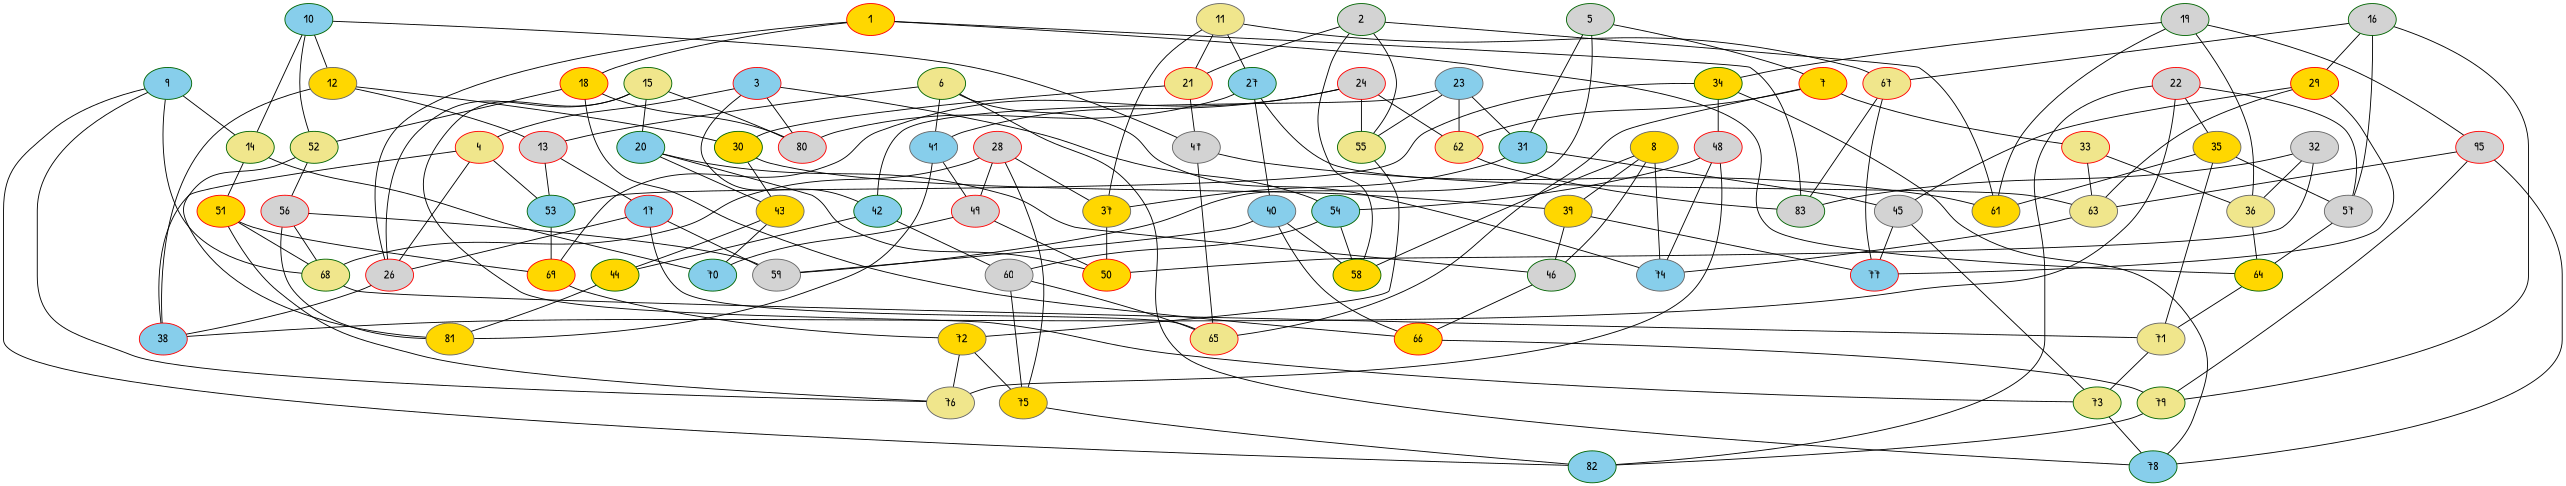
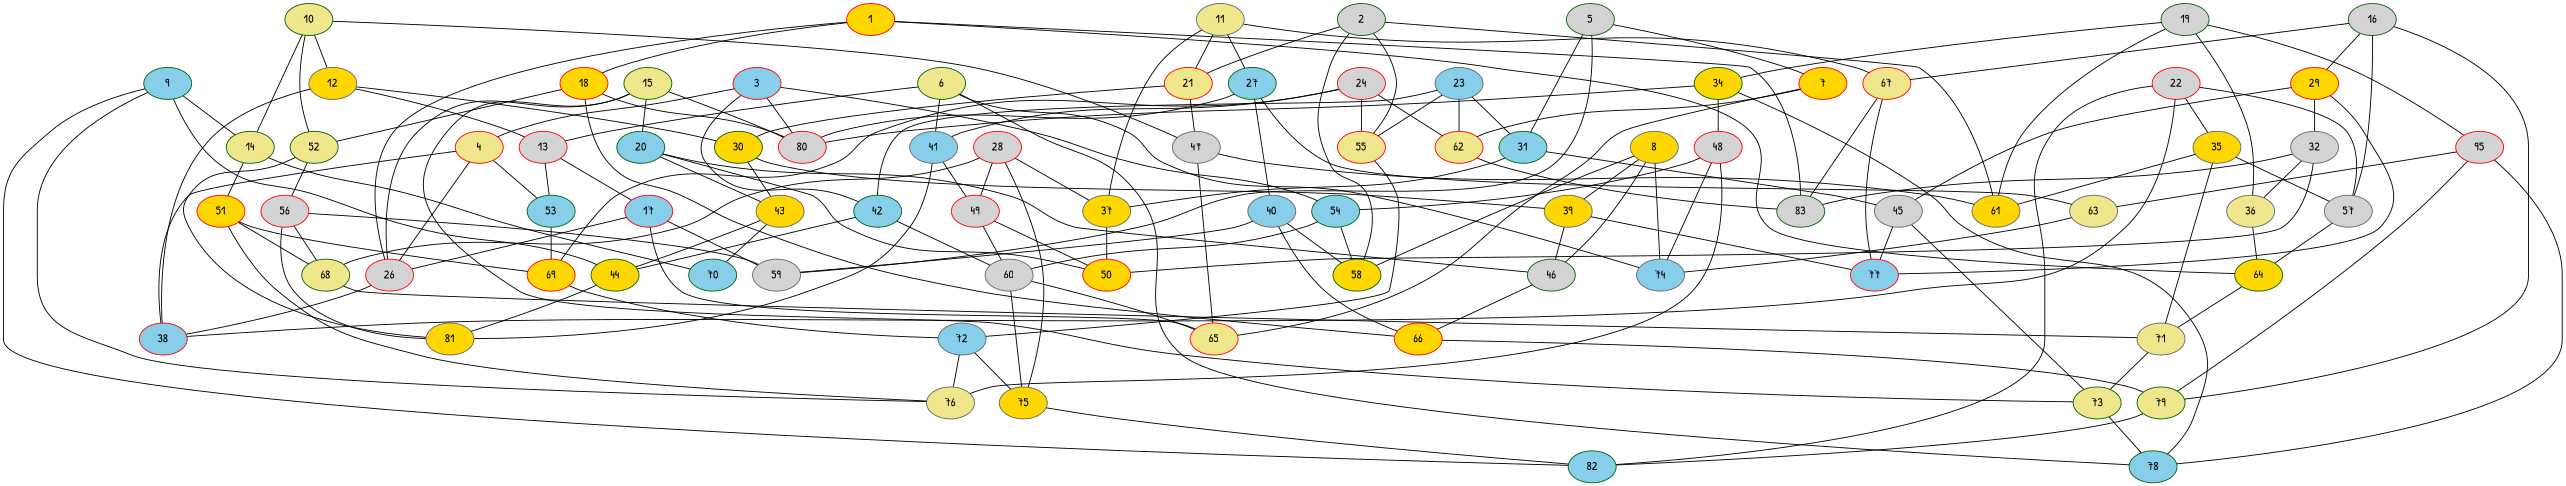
(309, 20) -> (309, 20)
(2190, 128) -> (2315, 119)
(1361, 147) -> (1361, 147)
(2086, 147) -> none
(1172, 184) -> (1281, 109)
(172, 195) -> (355, 209)
(841, 238) -> (992, 243)
(962, 339) -> (962, 339)
